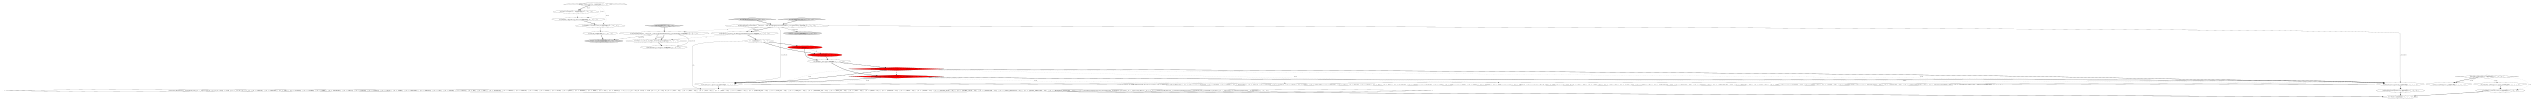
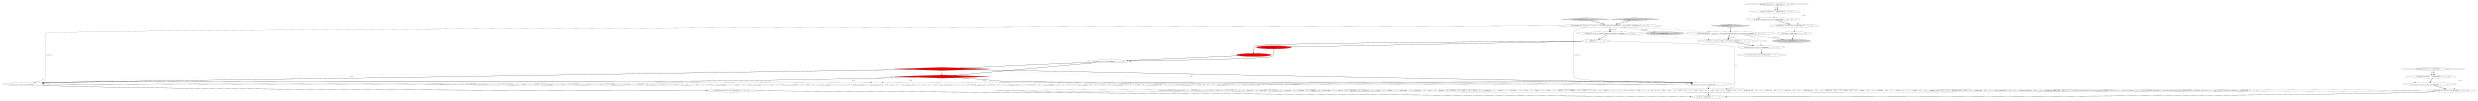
none -> (1762, 55)
none -> (2432, 80)
